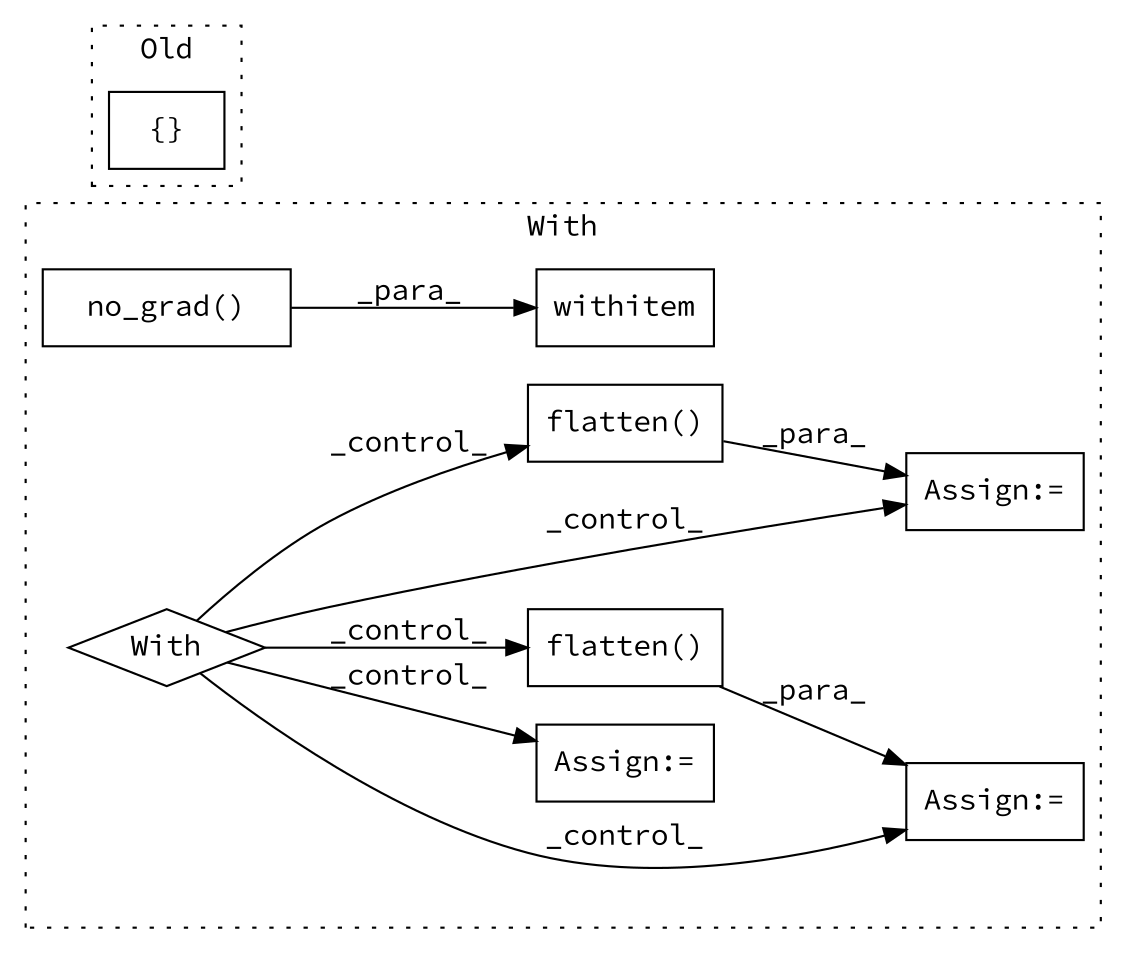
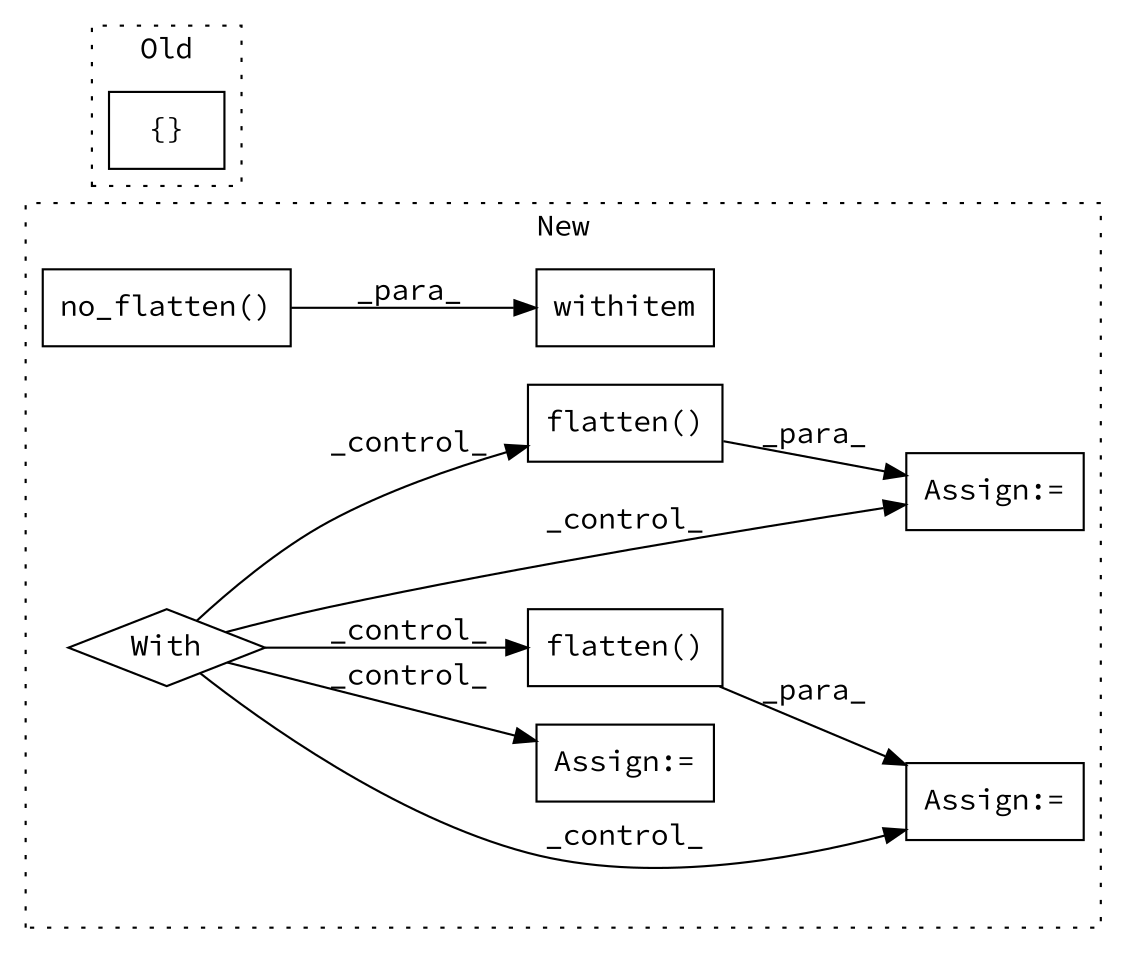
(563, 228) -> (563, 228)
(167, 308) -> (167, 308)
